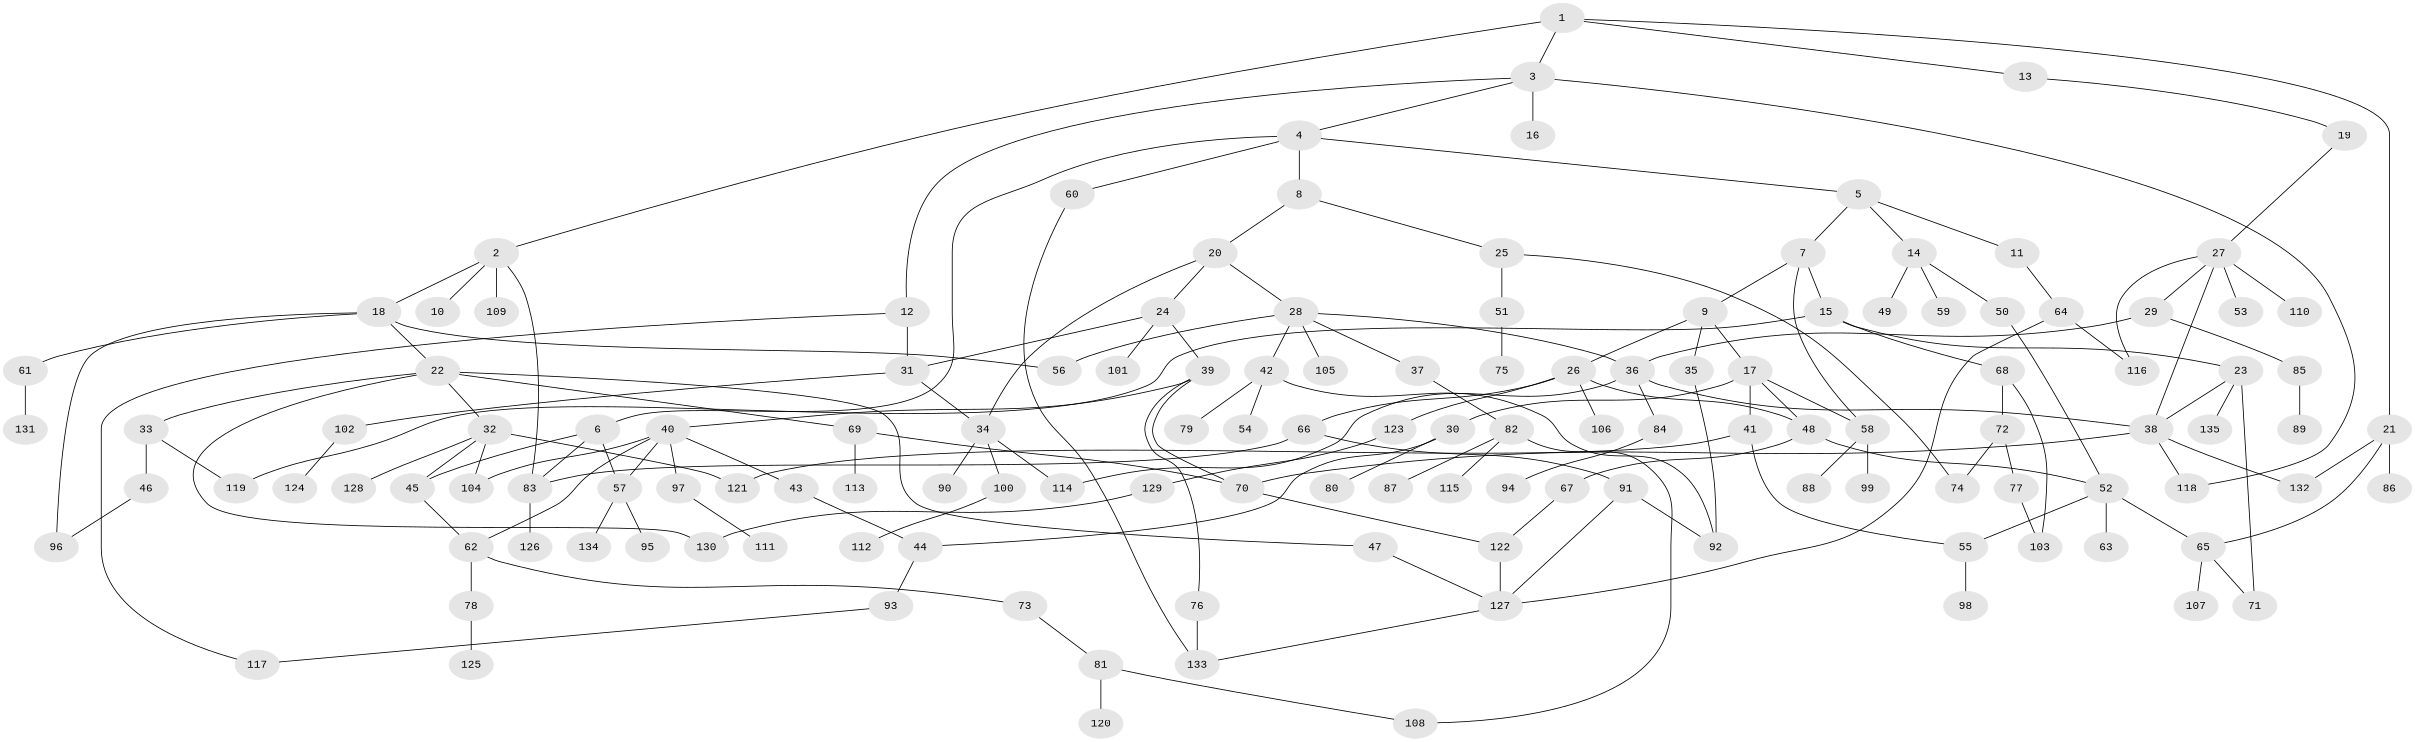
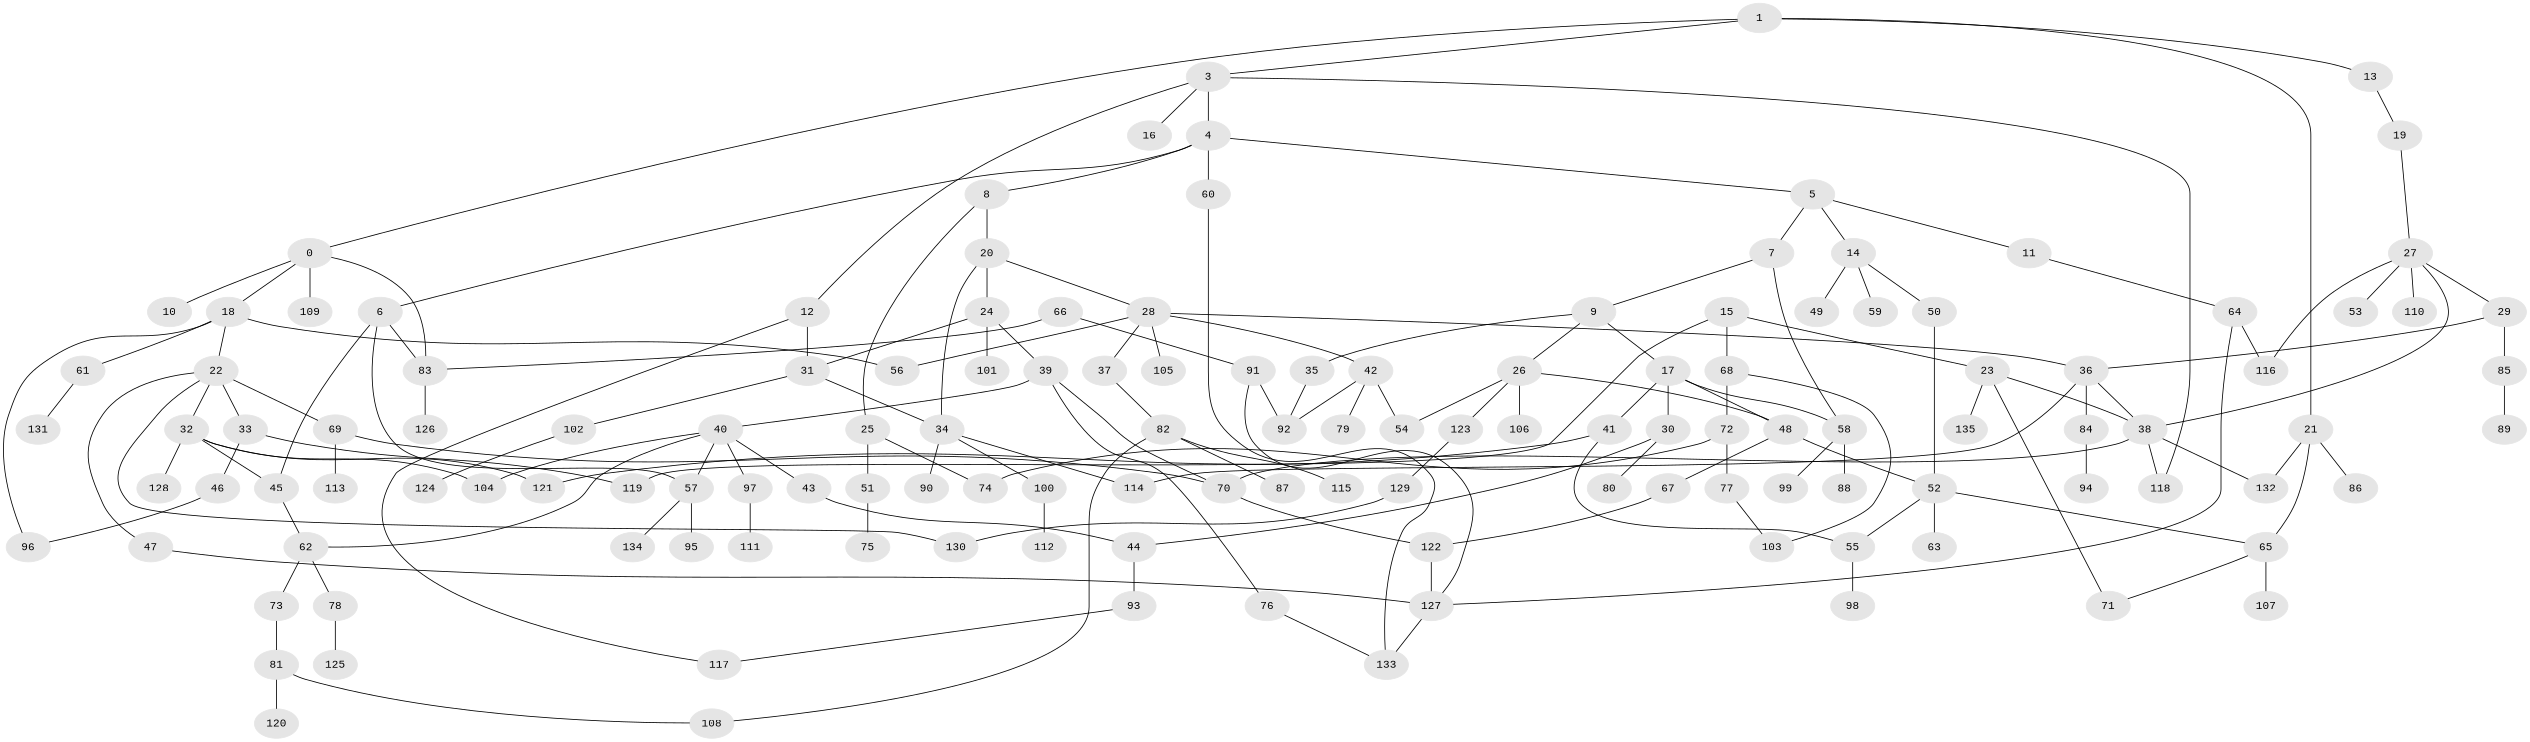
(497, 253) -> (310, 253)
(1815, 283) -> none
(1438, 399) -> (1461, 400)
